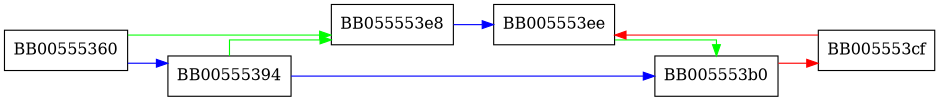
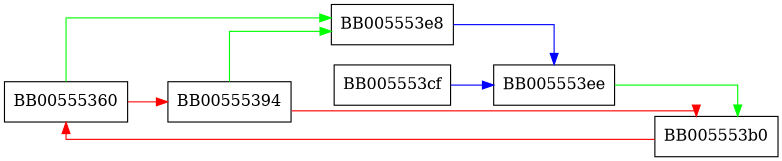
(392, 25) -> (392, 25)
(722, 35) -> (467, 85)
(142, 63) -> (142, 102)
(793, 63) -> (357, 139)
(467, 76) -> (494, 111)
